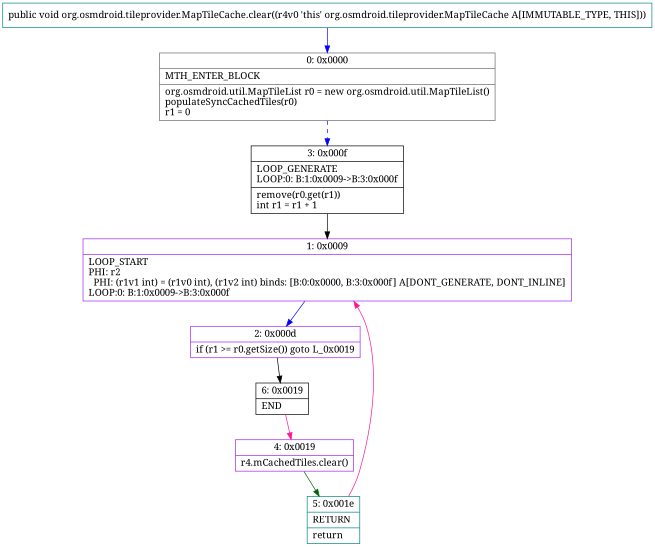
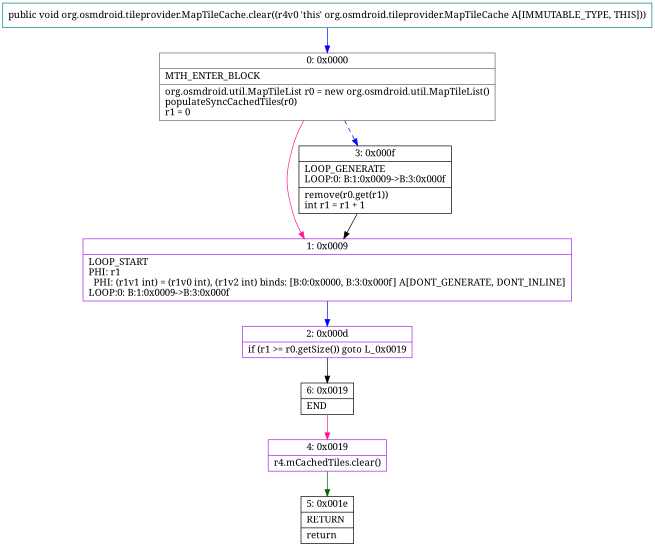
(106, 272) -> (106, 272)
(373, 402) -> (287, 176)
(333, 520) -> (327, 520)
